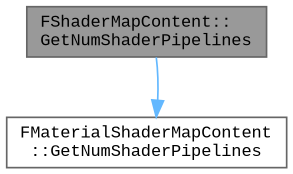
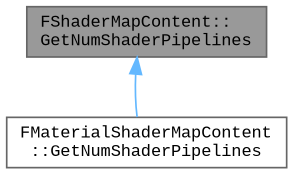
(158, 79) -> (135, 96)
